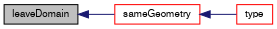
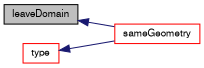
(223, 14) -> (92, 45)
